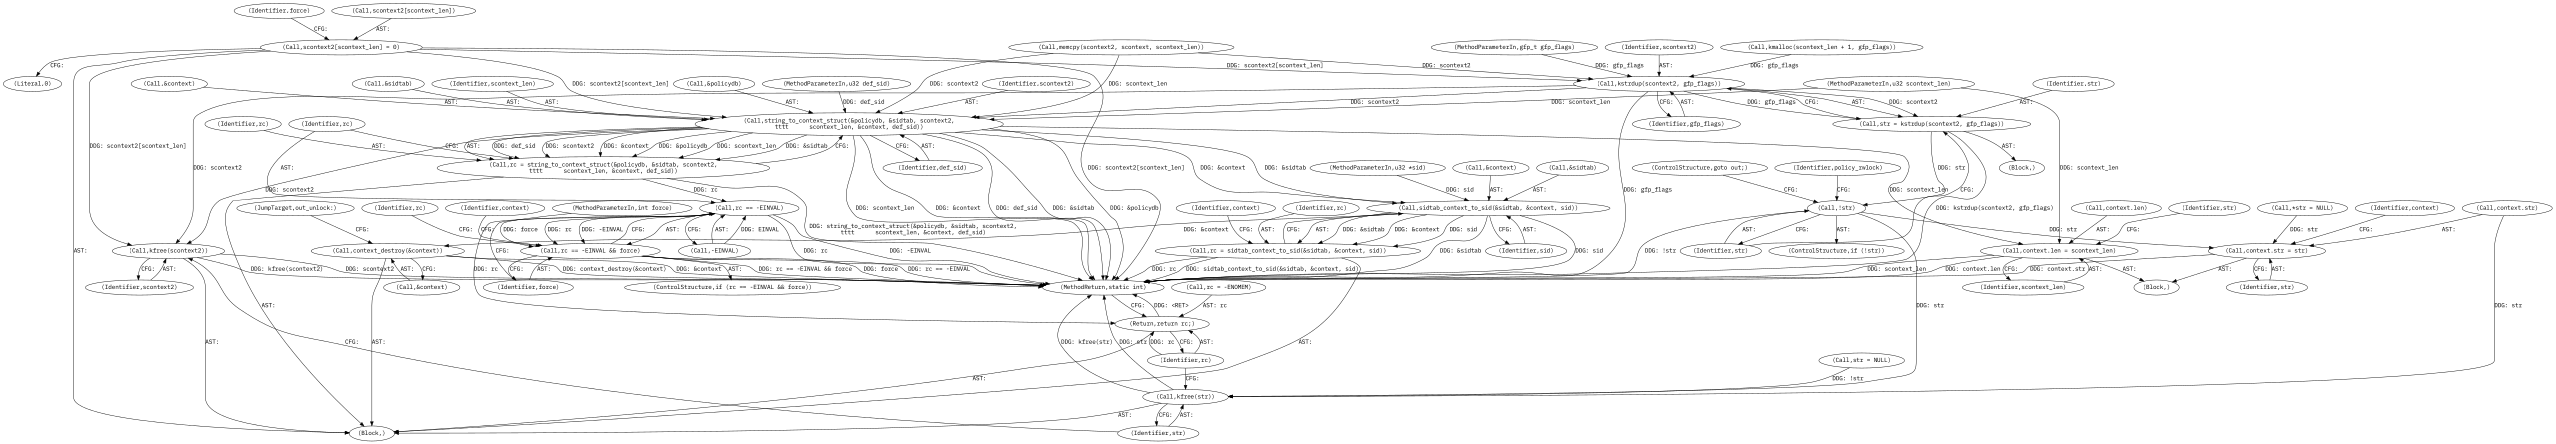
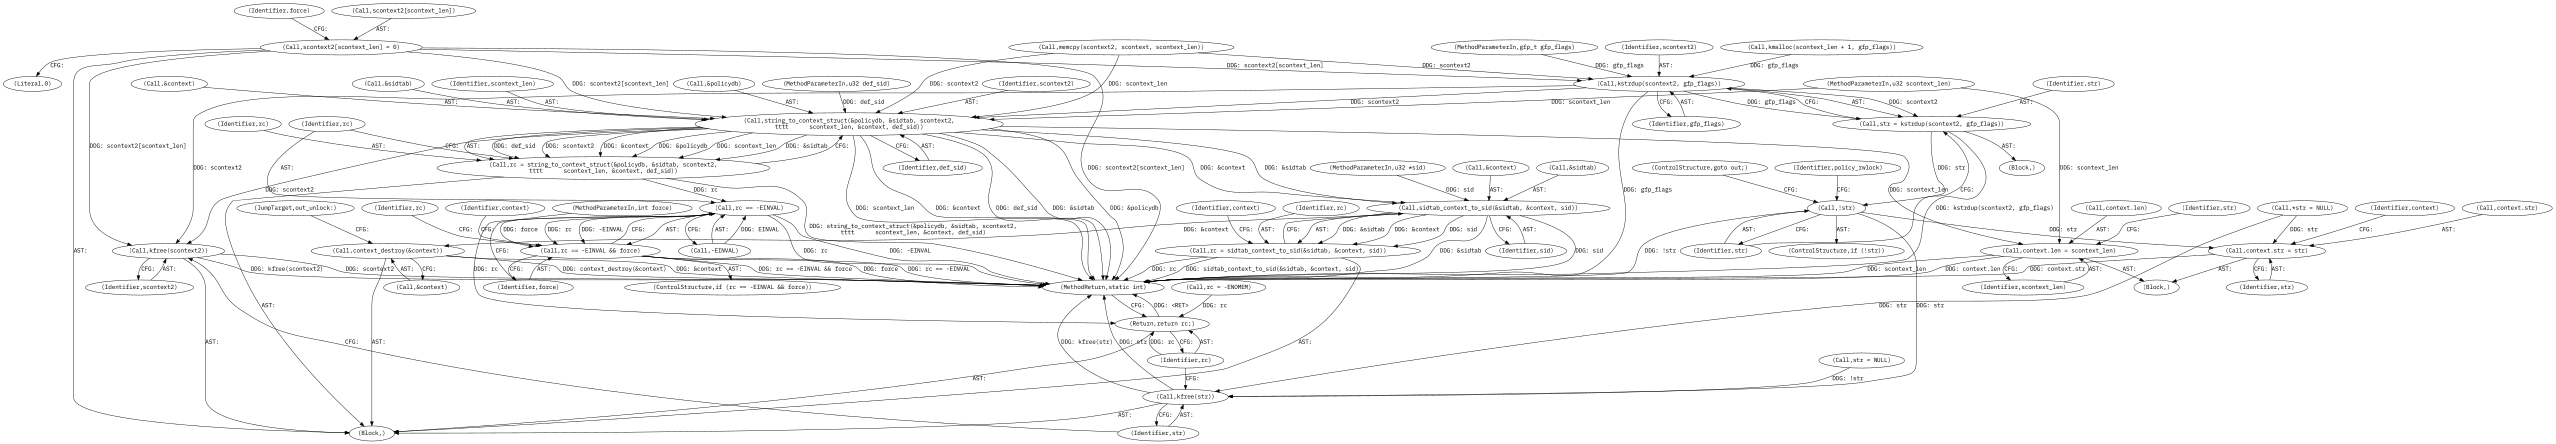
(1215, 306) -> (1215, 306)
(1938, 391) -> (1757, 315)
